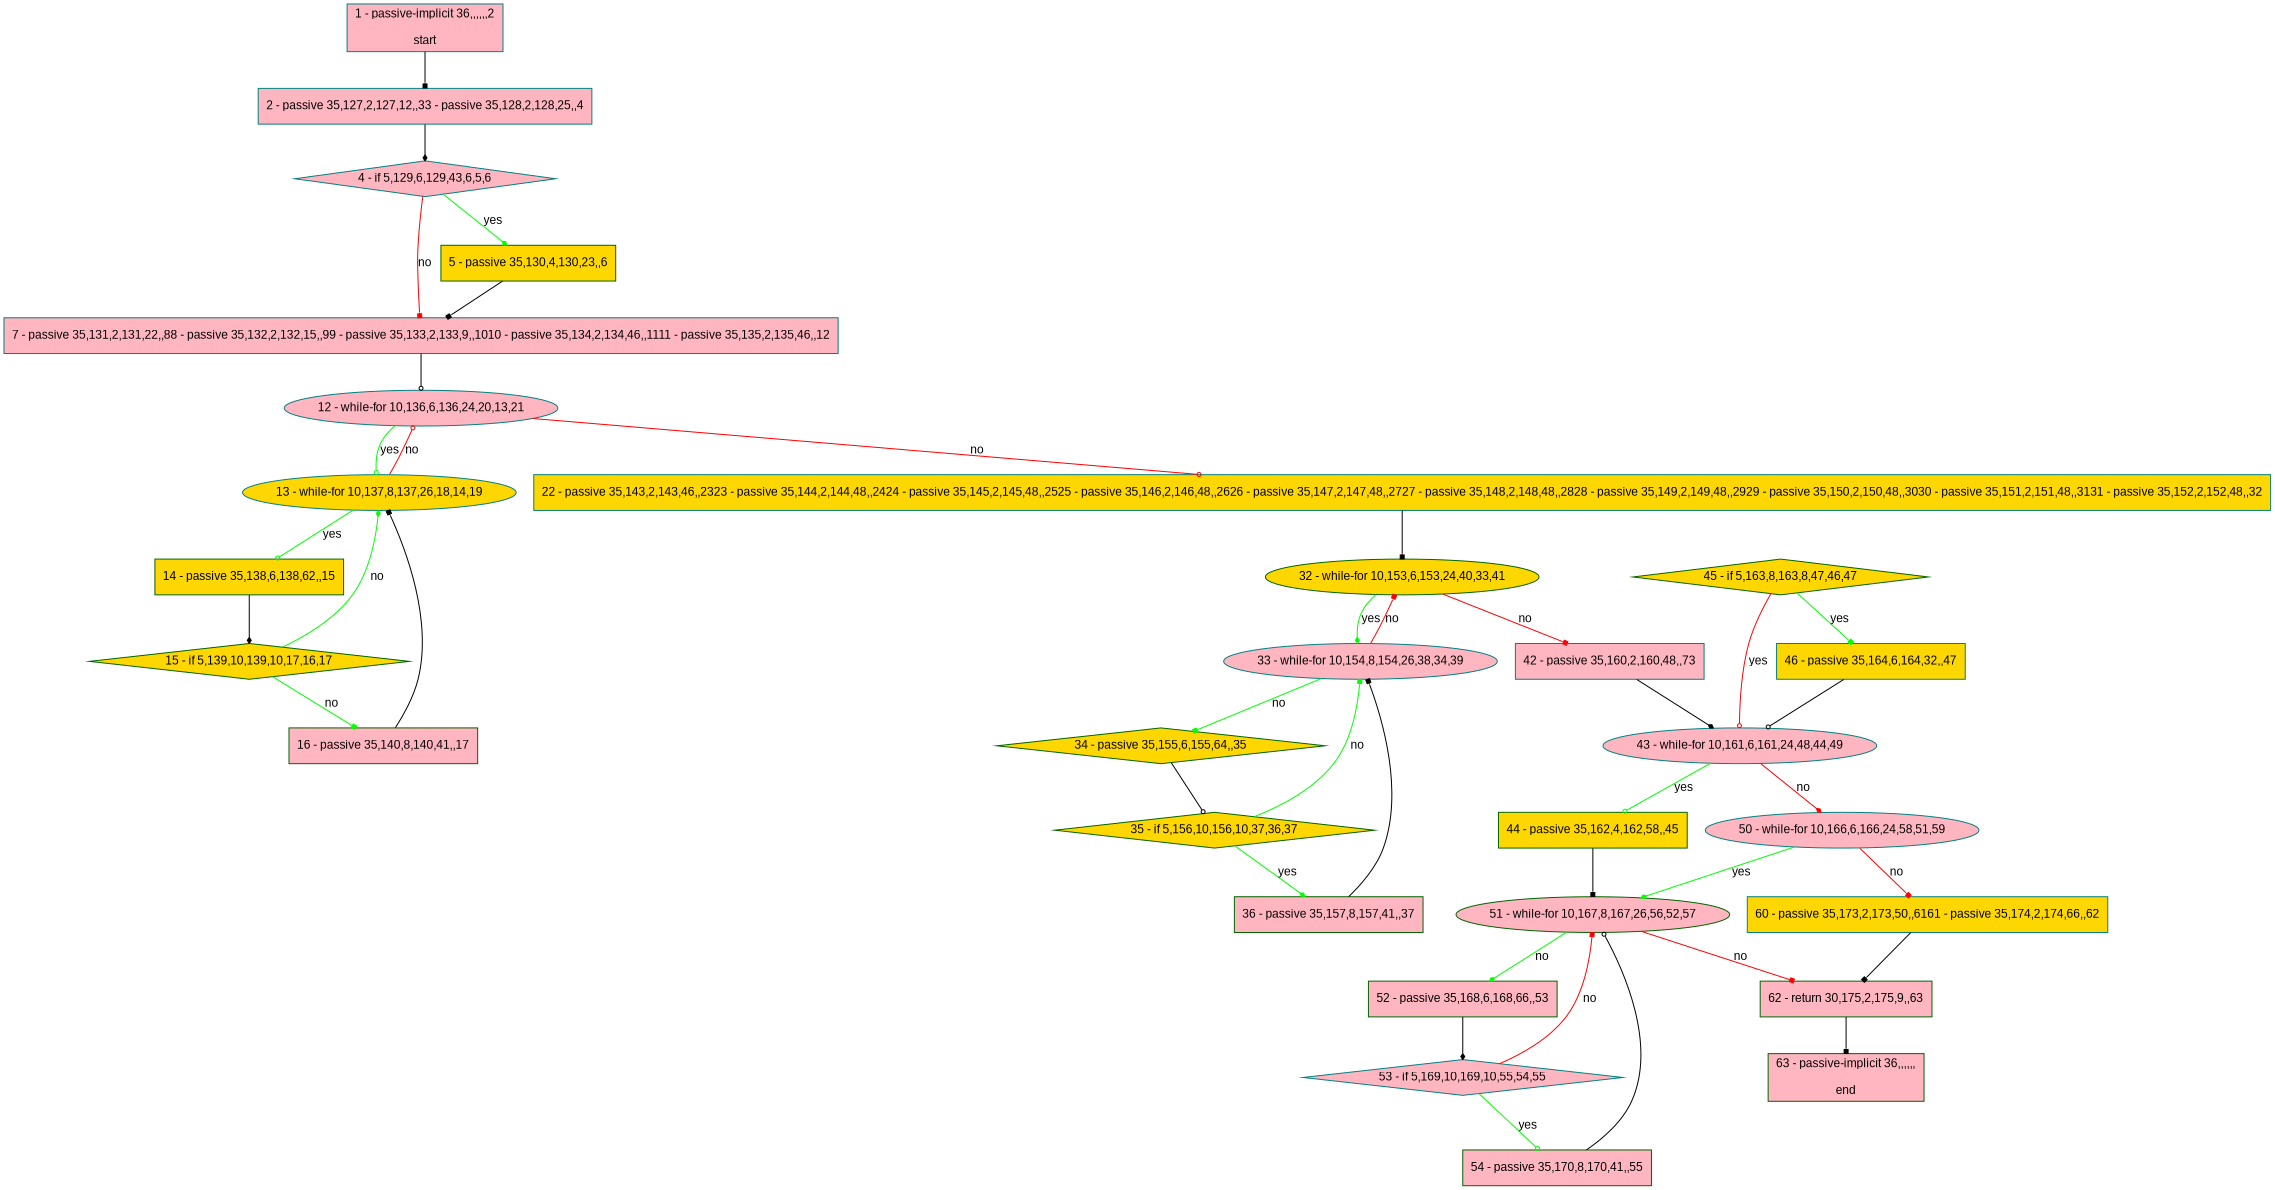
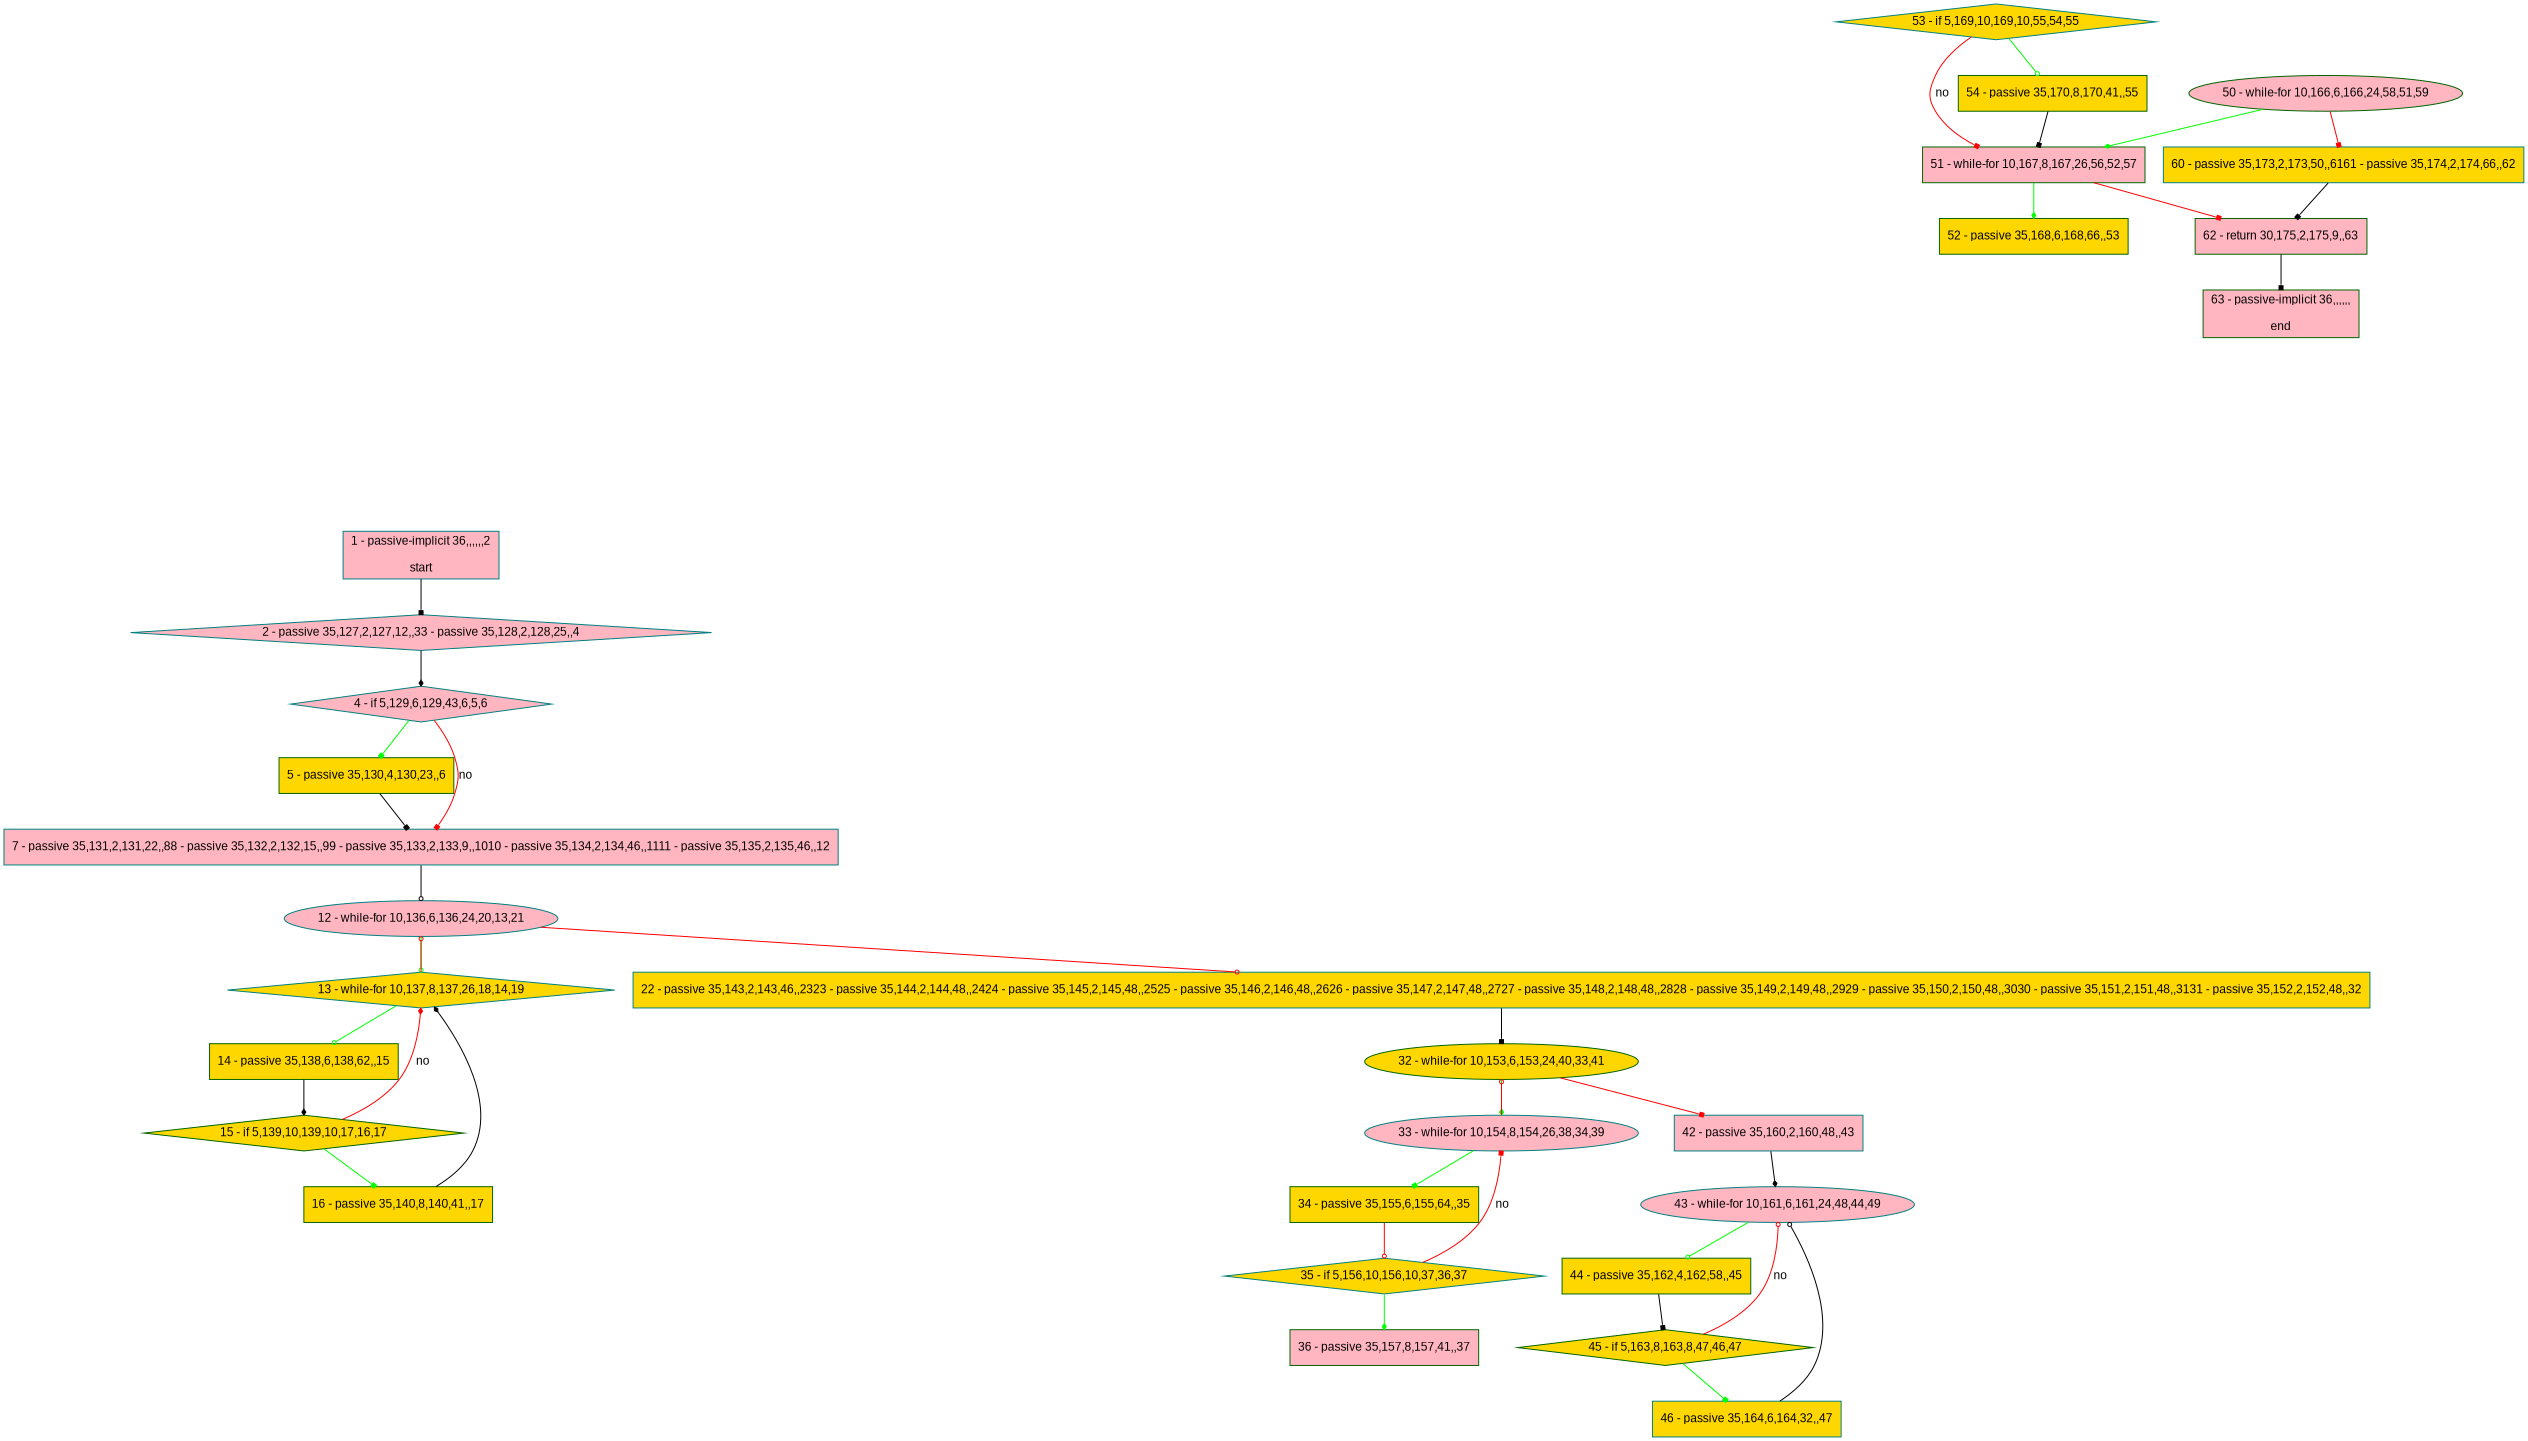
(425, 106) -> (421, 633)
(473, 218) -> (396, 737)
(412, 450) -> (861, 1437)
(379, 493) -> (421, 990)
(332, 535) -> (861, 1437)
(351, 597) -> (399, 1080)
(1840, 619) -> (861, 1437)
(421, 622) -> (479, 1103)
(1382, 622) -> (1502, 1100)
(1610, 661) -> (1769, 1133)
(1758, 661) -> (1781, 1276)
(332, 704) -> (861, 1437)
(1279, 704) -> (861, 1437)
(383, 746) -> (398, 1205)
(1161, 746) -> (1384, 1205)
(1330, 768) -> (1480, 1222)
(1187, 786) -> (1384, 1238)
(1788, 786) -> none
(1392, 795) -> none
(1215, 830) -> (1384, 1276)
(1842, 830) -> (2326, 93)
(1593, 870) -> (1661, 1309)
(1593, 915) -> (2034, 165)
(1542, 957) -> (2218, 338)
(1463, 999) -> (2034, 236)
(1463, 1035) -> none
(1640, 1050) -> (2044, 127)
(1463, 1077) -> (1996, 22)
(1557, 1168) -> (2053, 93)
